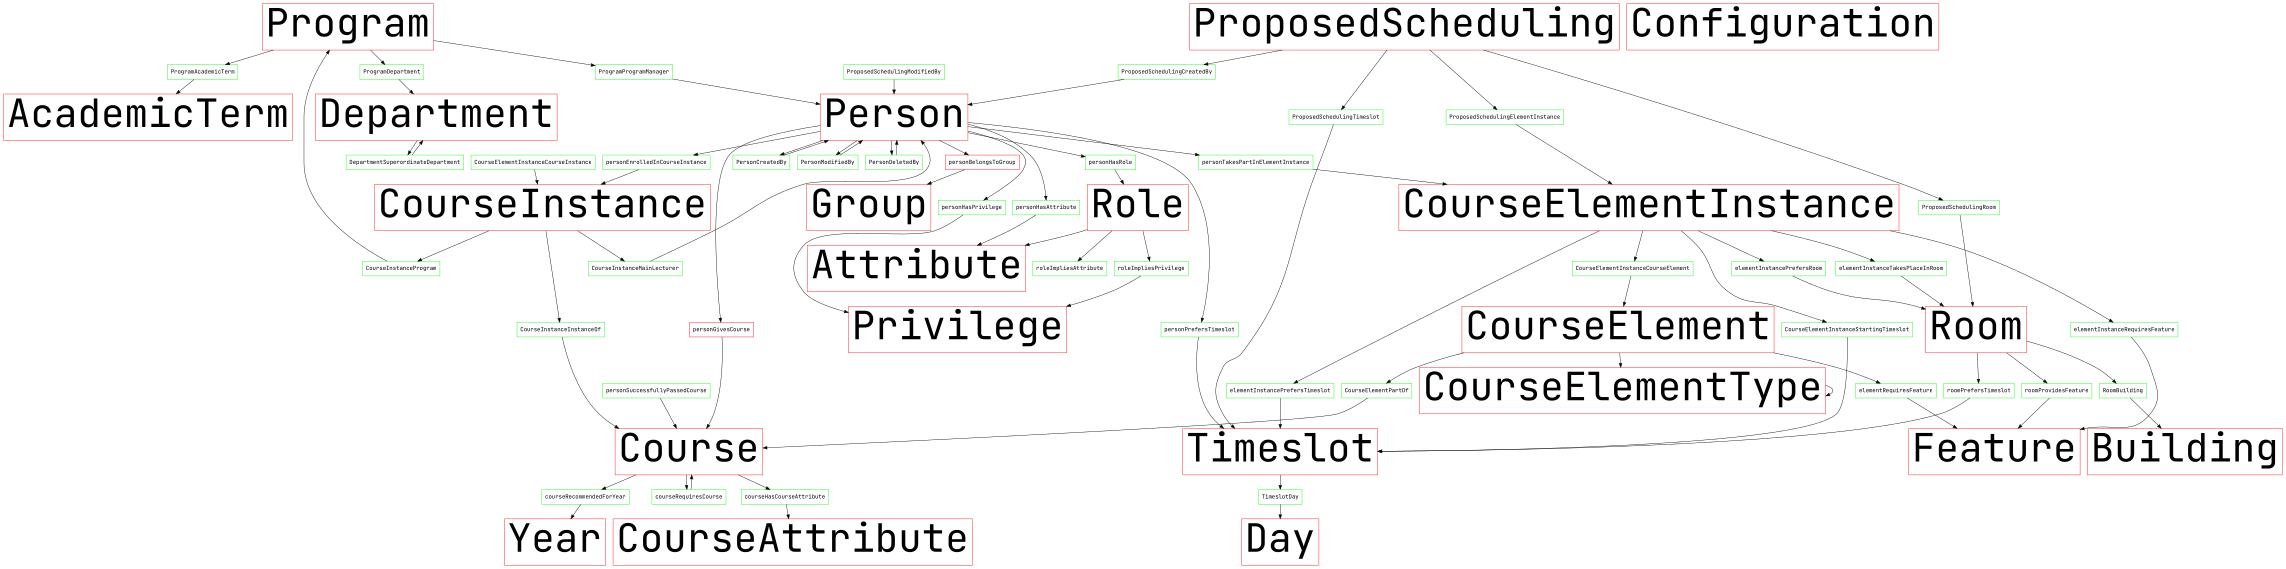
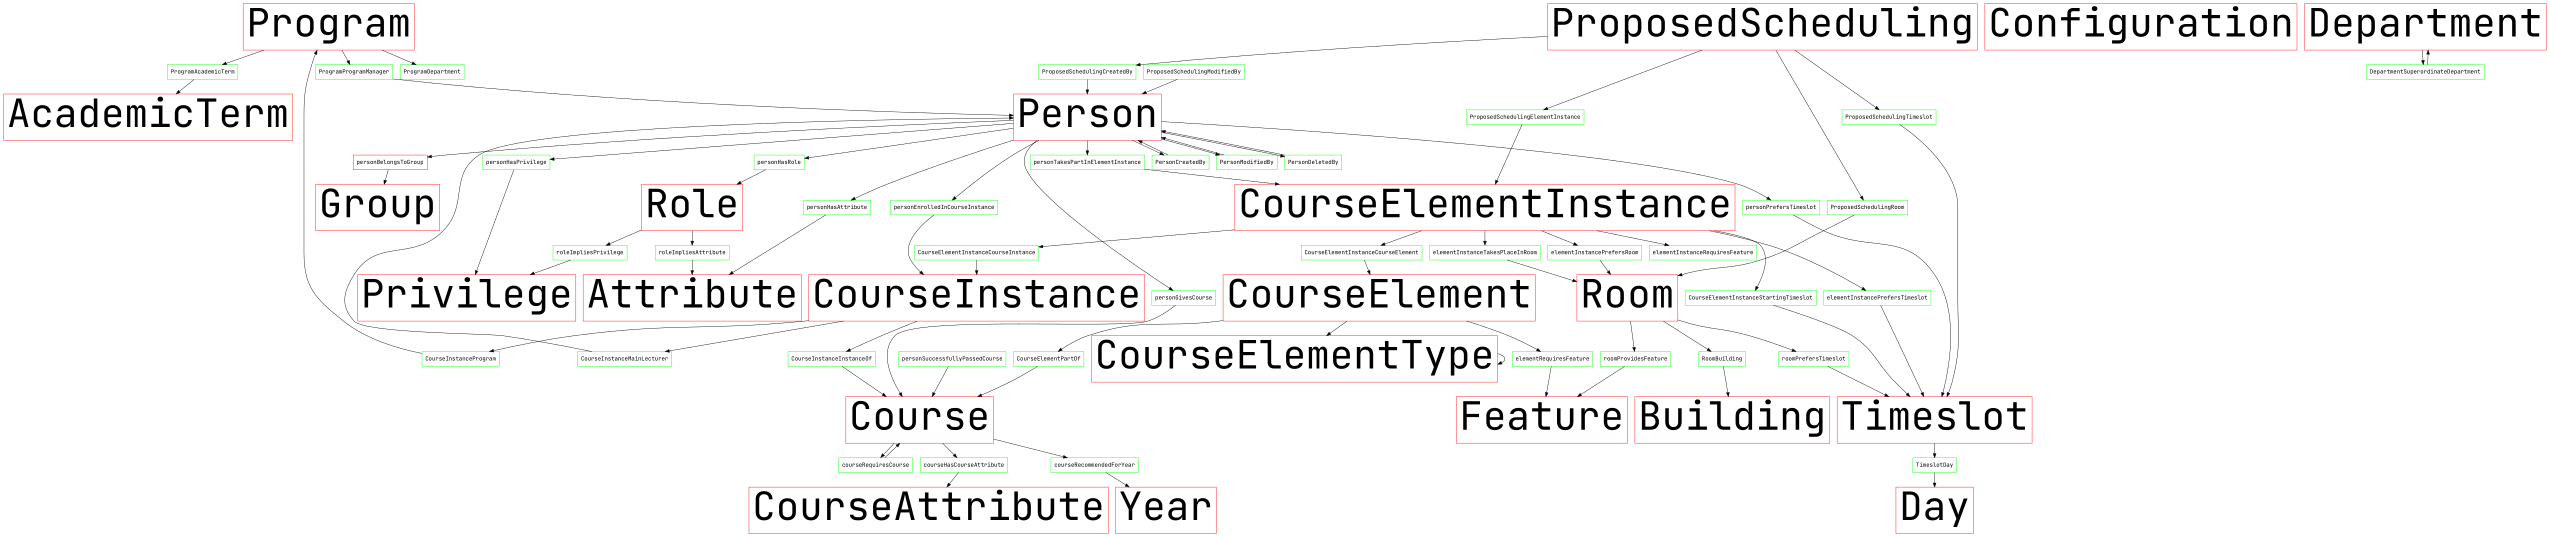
(405, 85) -> none
(1058, 238) -> (692, 265)
none -> (1139, 238)
(722, 330) -> (1184, 298)
(2154, 408) -> none
